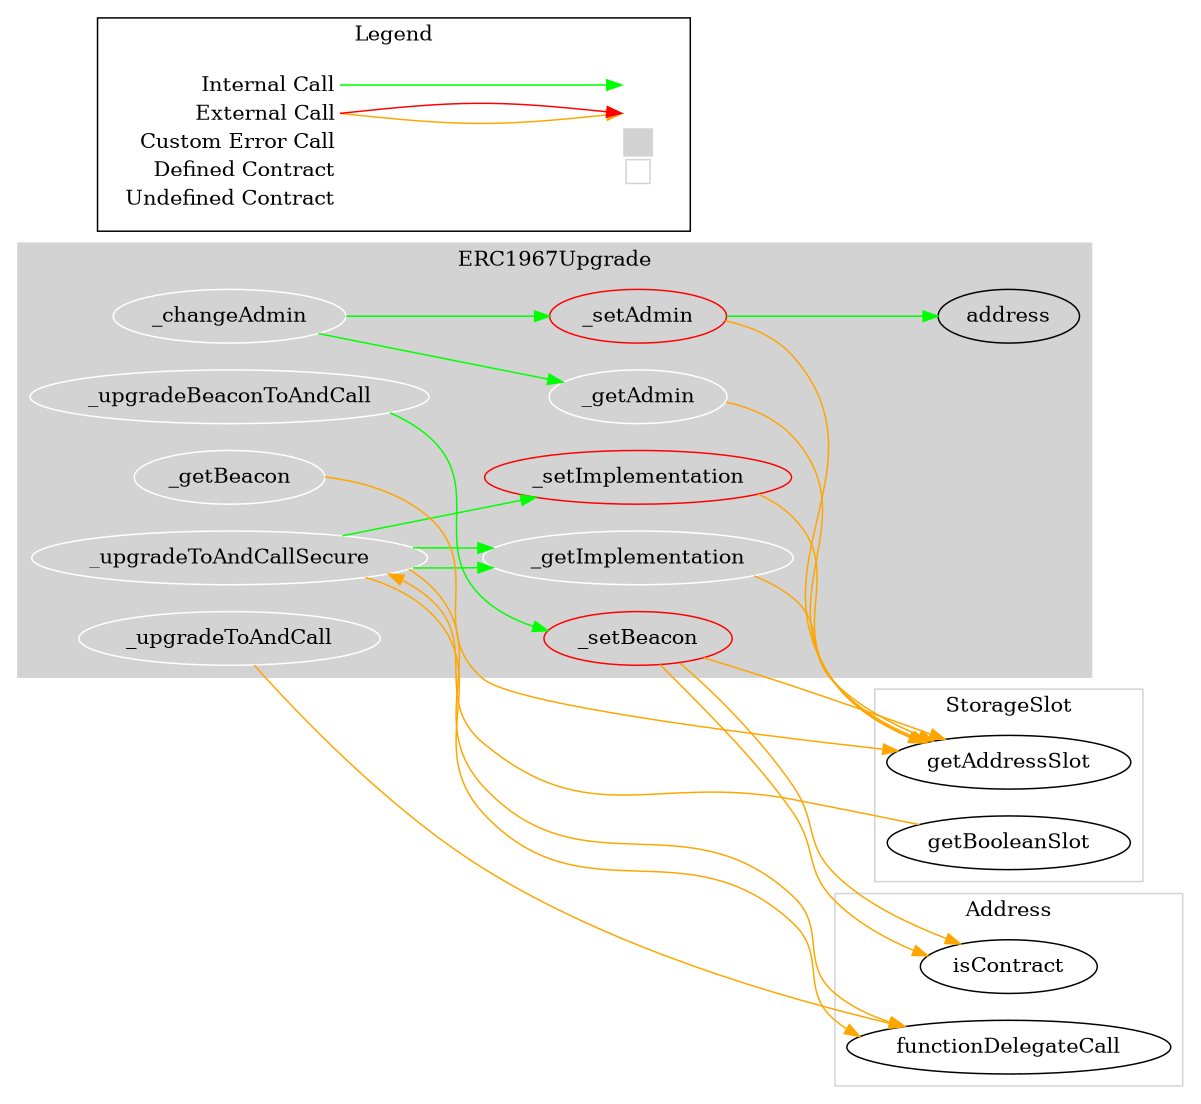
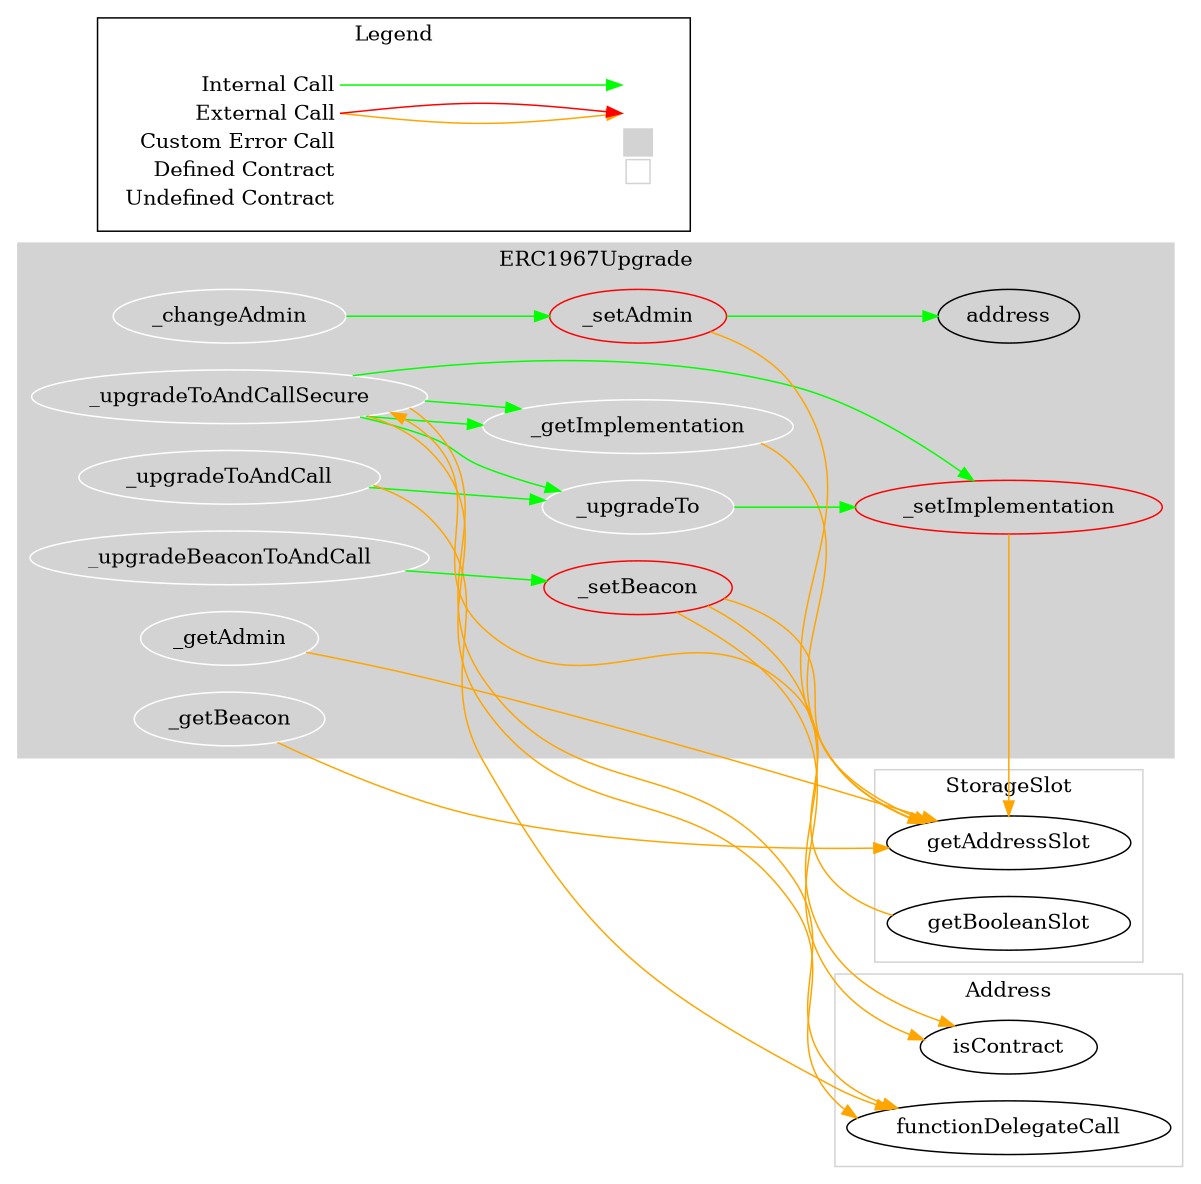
(433, 356) -> none
none -> (638, 507)
